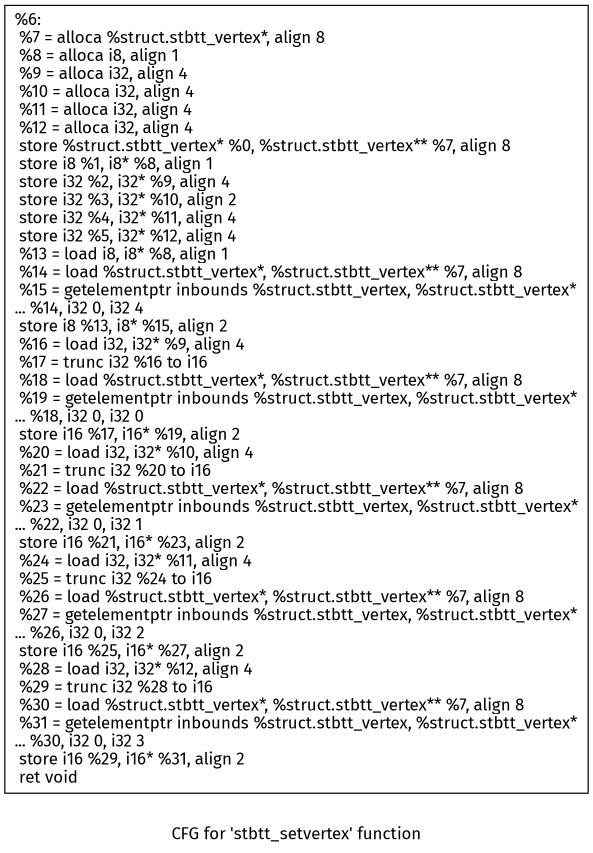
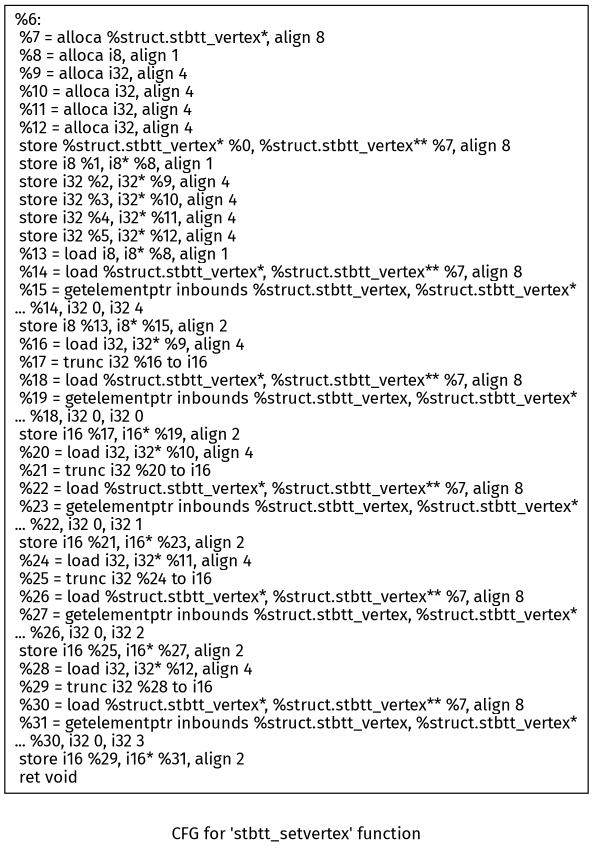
(126, 200) -> (126, 200)
